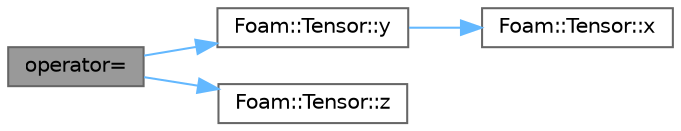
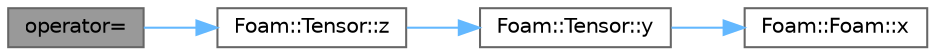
(577, 28) -> (836, 28)
(170, 51) -> (433, 28)
